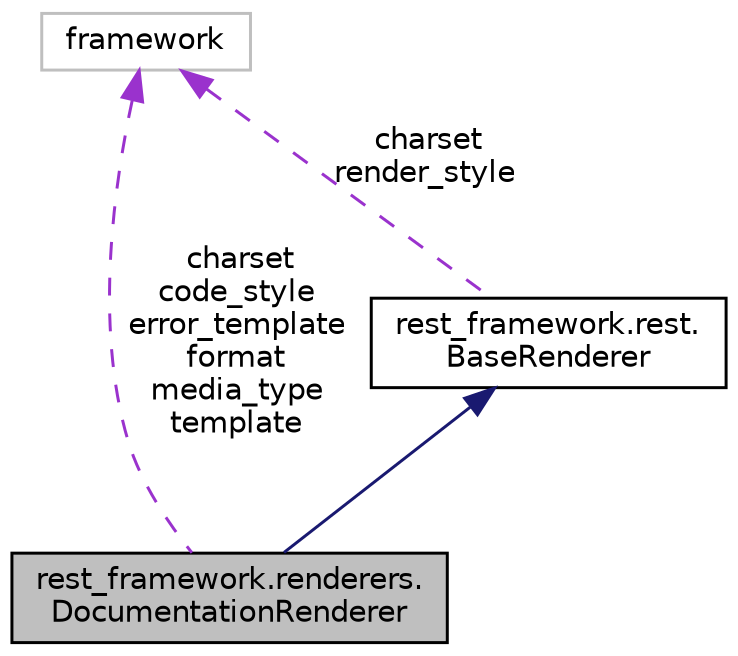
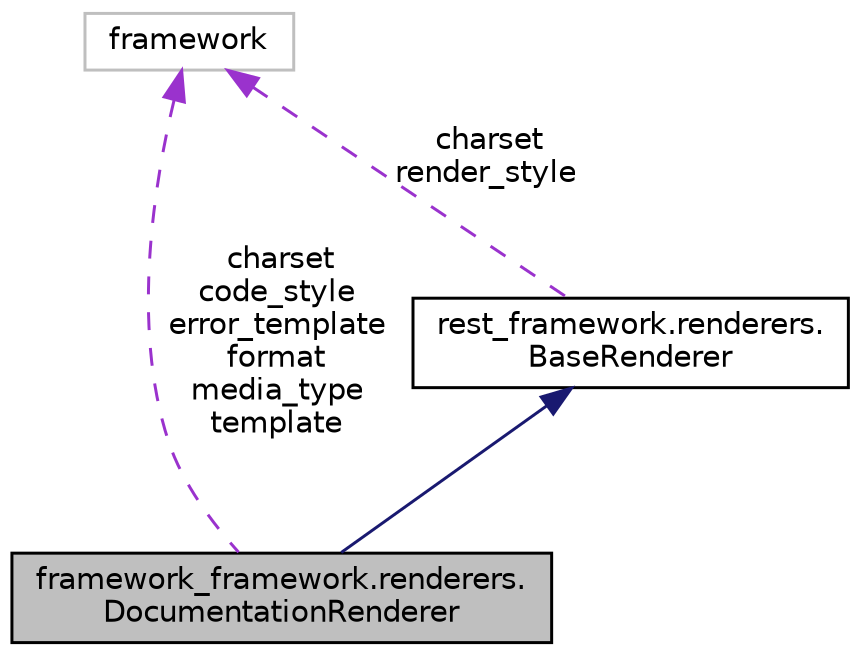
(549, 343) -> (631, 343)
(230, 598) -> (282, 598)
